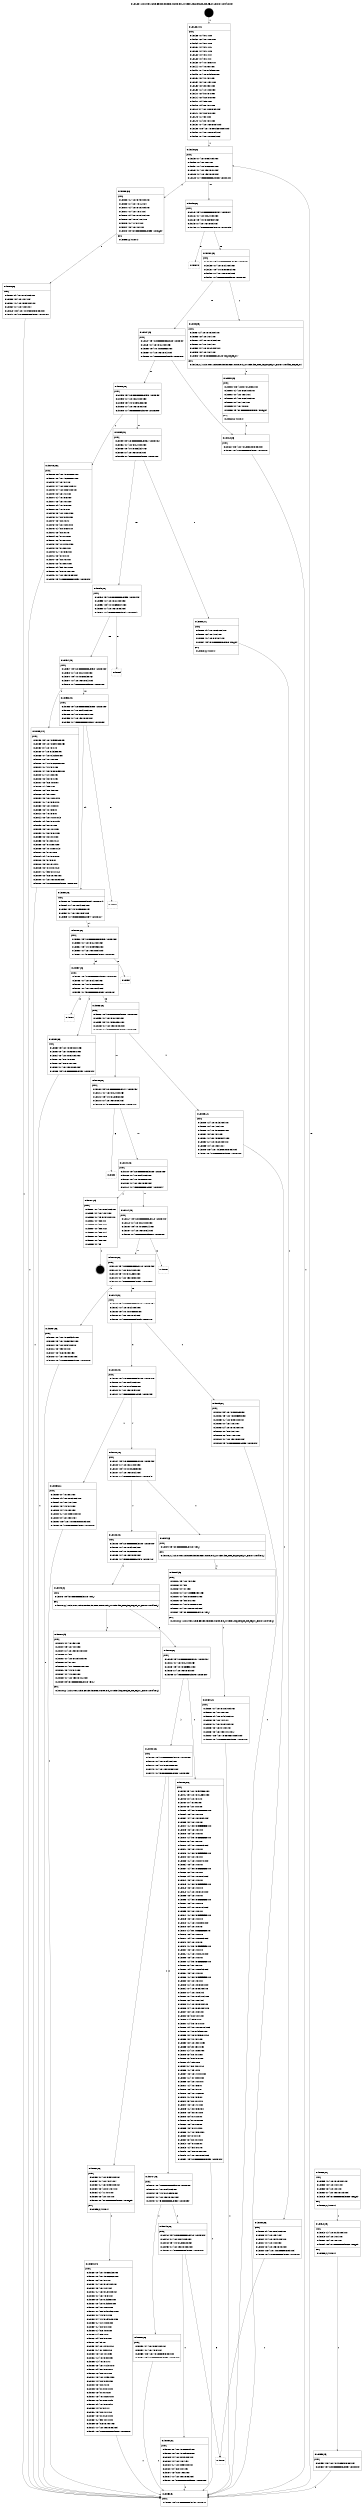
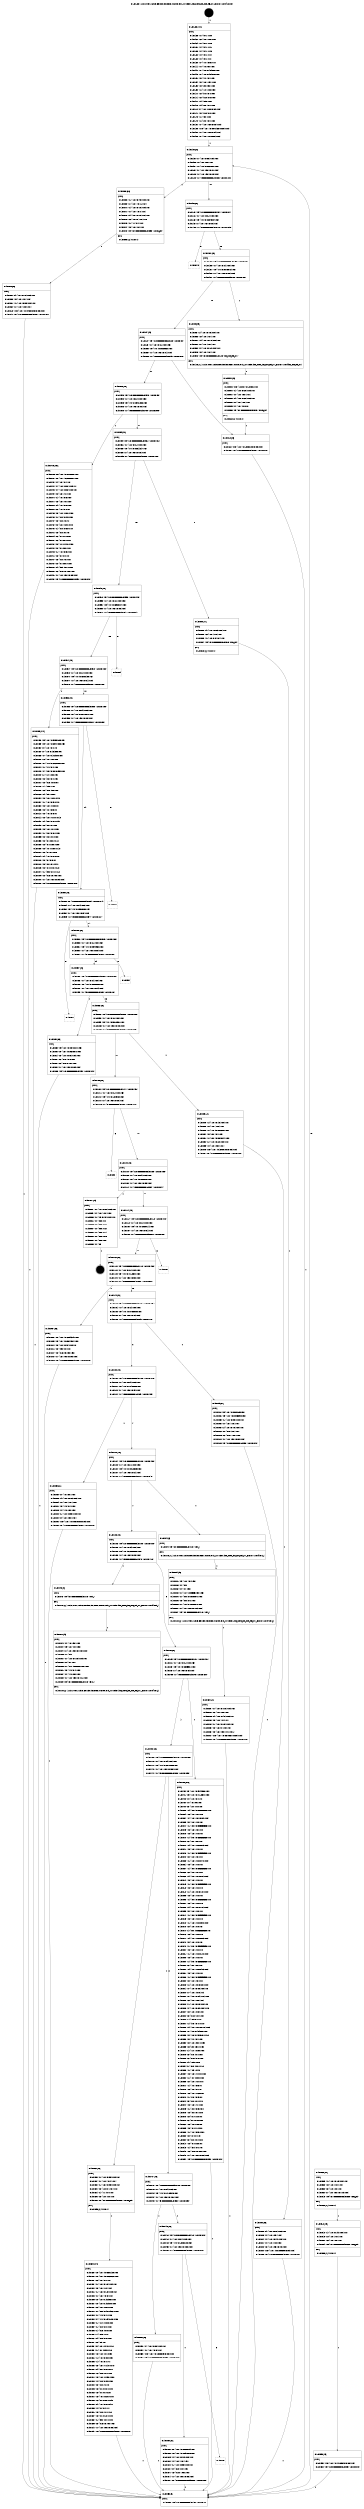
(76, 1004) -> (65, 967)
(154, 1625) -> (164, 1604)
(235, 2355) -> (291, 2400)
